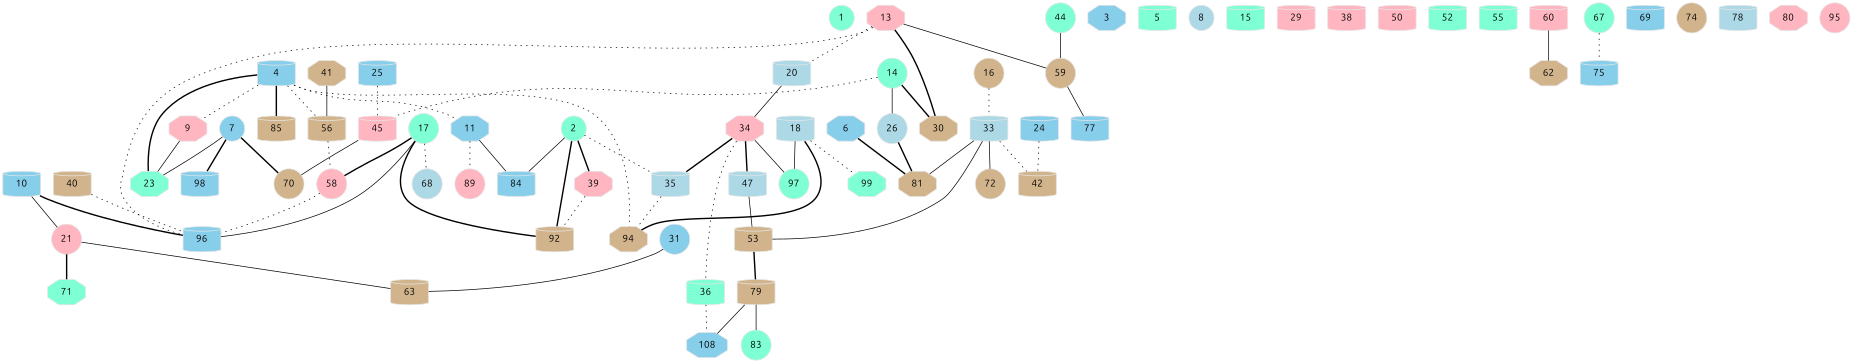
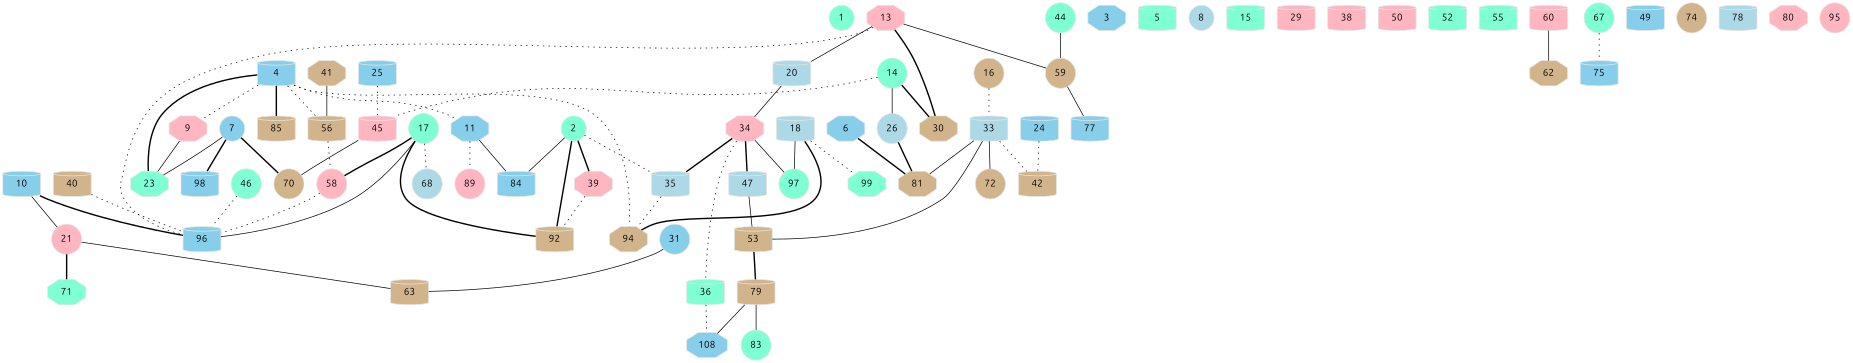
(1645, 18) -> (1645, 18)
(841, 44) -> (841, 44)
none -> (246, 184)
